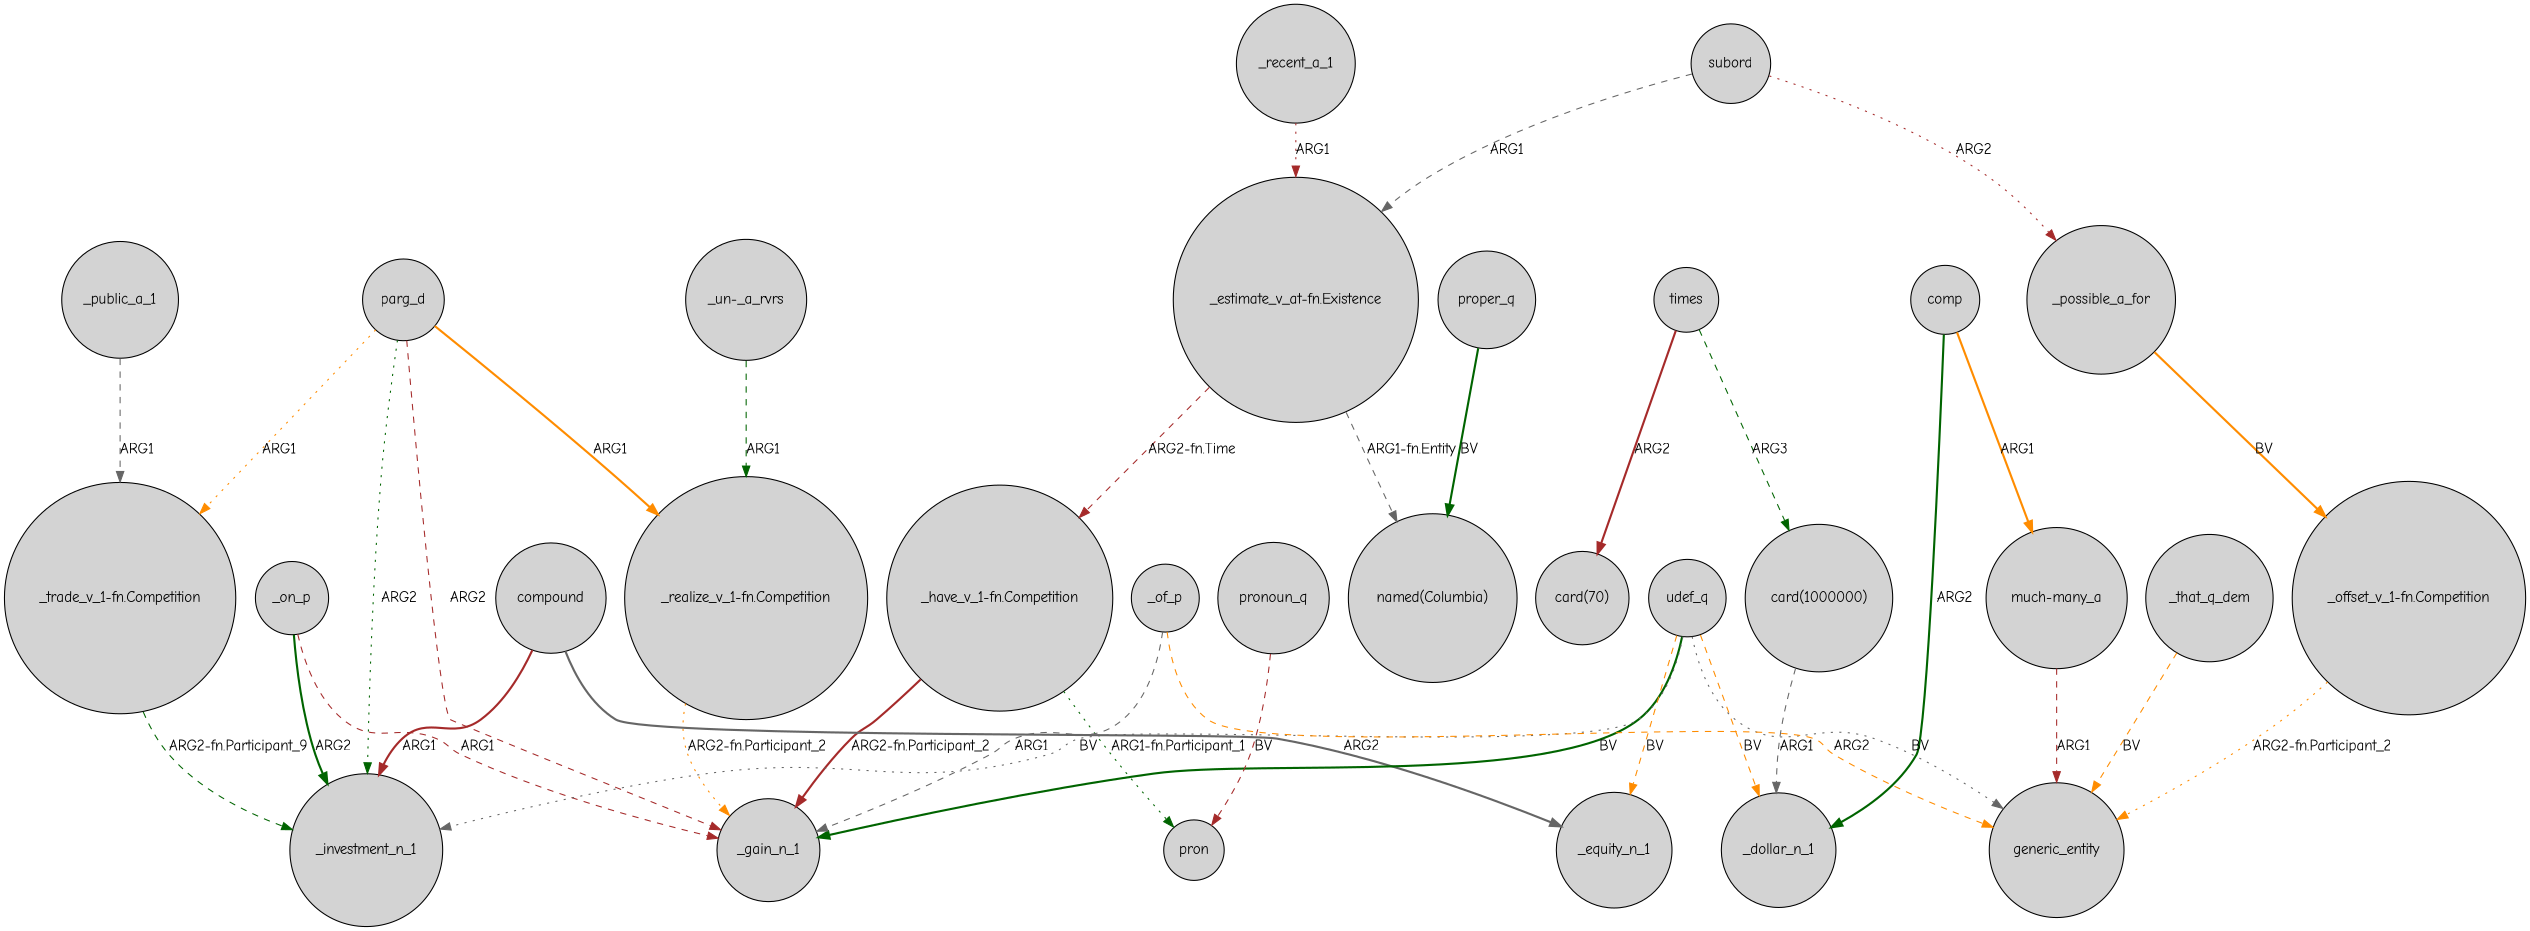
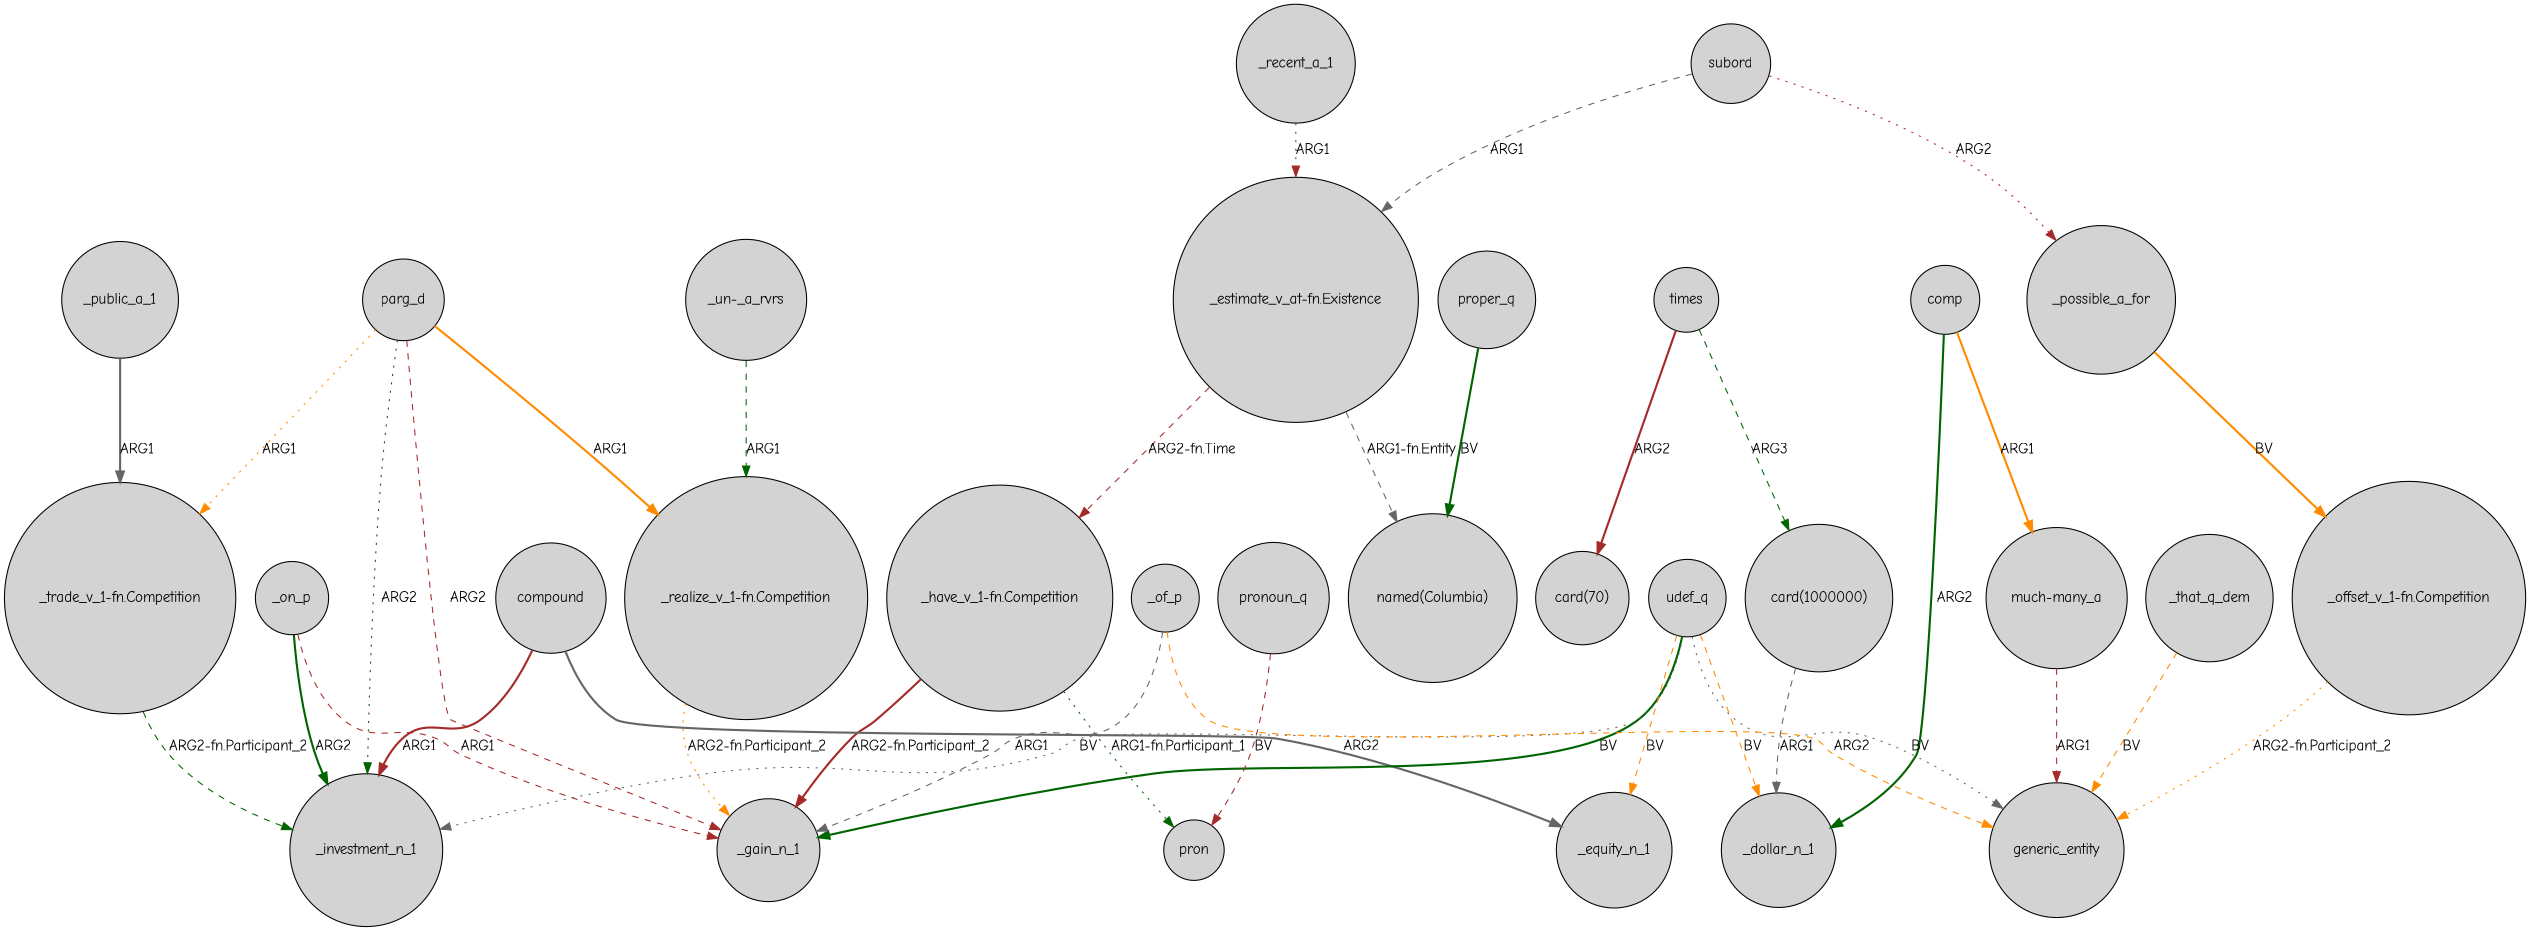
(120, 415) -> (120, 415)
(238, 747) -> (238, 747)
